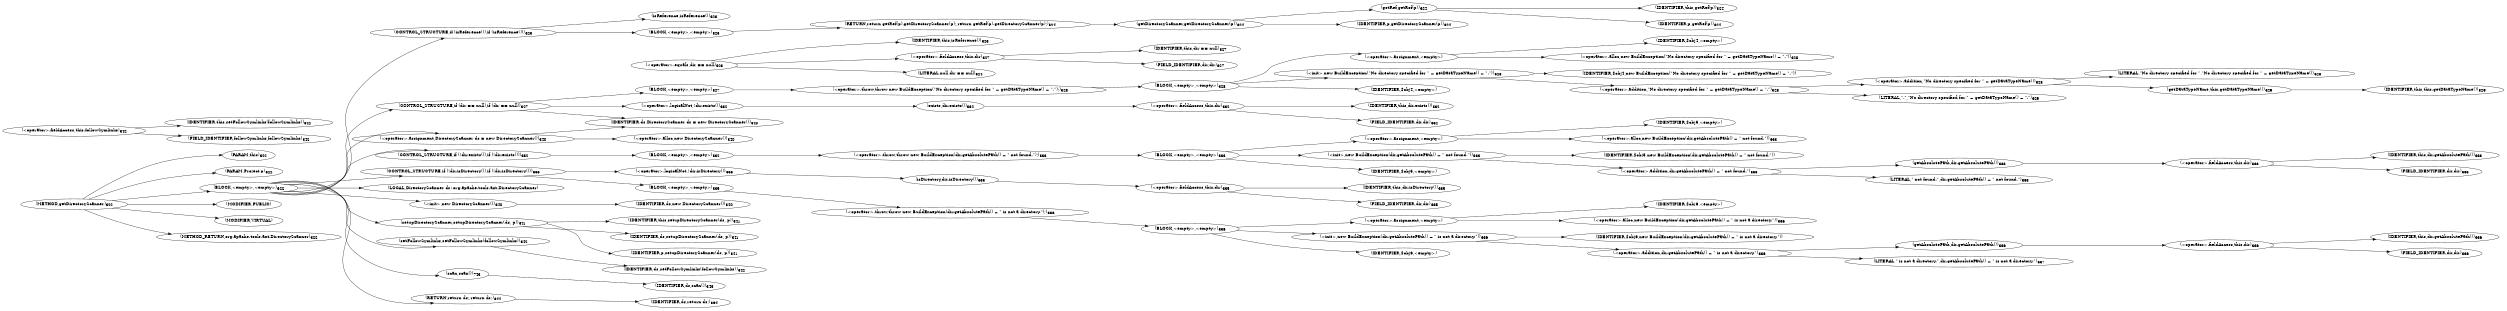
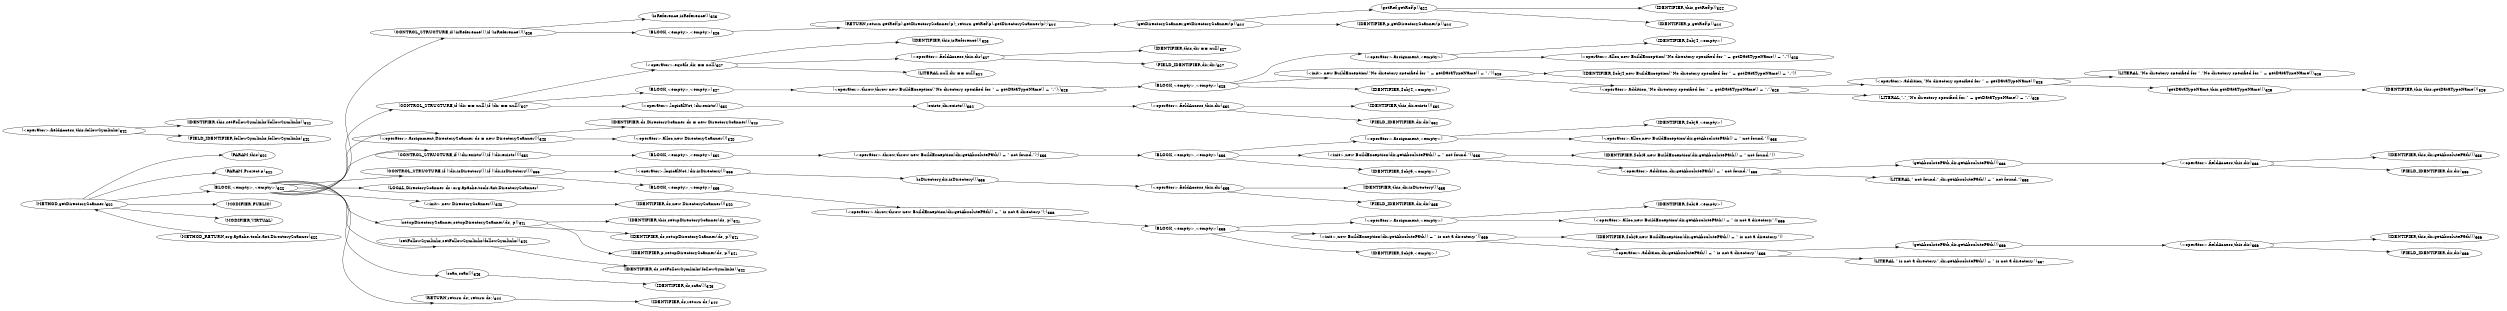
(719, 65) -> (719, 65)
(571, 114) -> (570, 85)
(126, 224) -> (150, 225)
(477, 274) -> (477, 274)
(714, 302) -> (714, 302)
